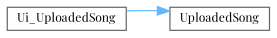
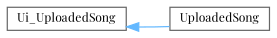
(142, 11) -> (154, 27)
